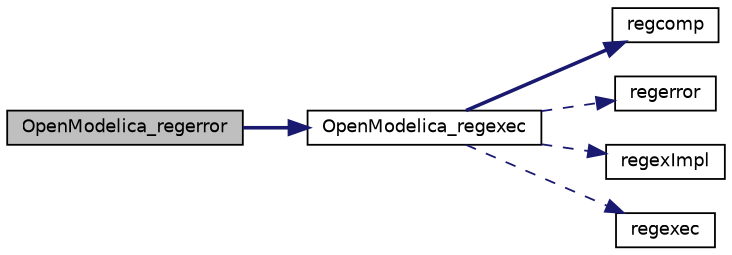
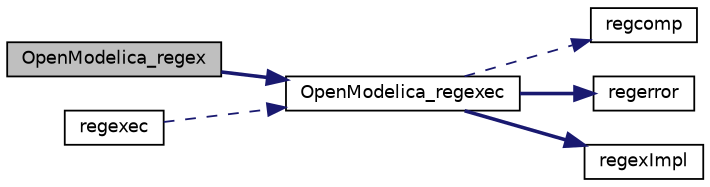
(536, 80) -> (519, 61)
(569, 107) -> (547, 94)
(125, 128) -> (114, 59)
(565, 148) -> (515, 125)
(536, 175) -> (216, 116)
